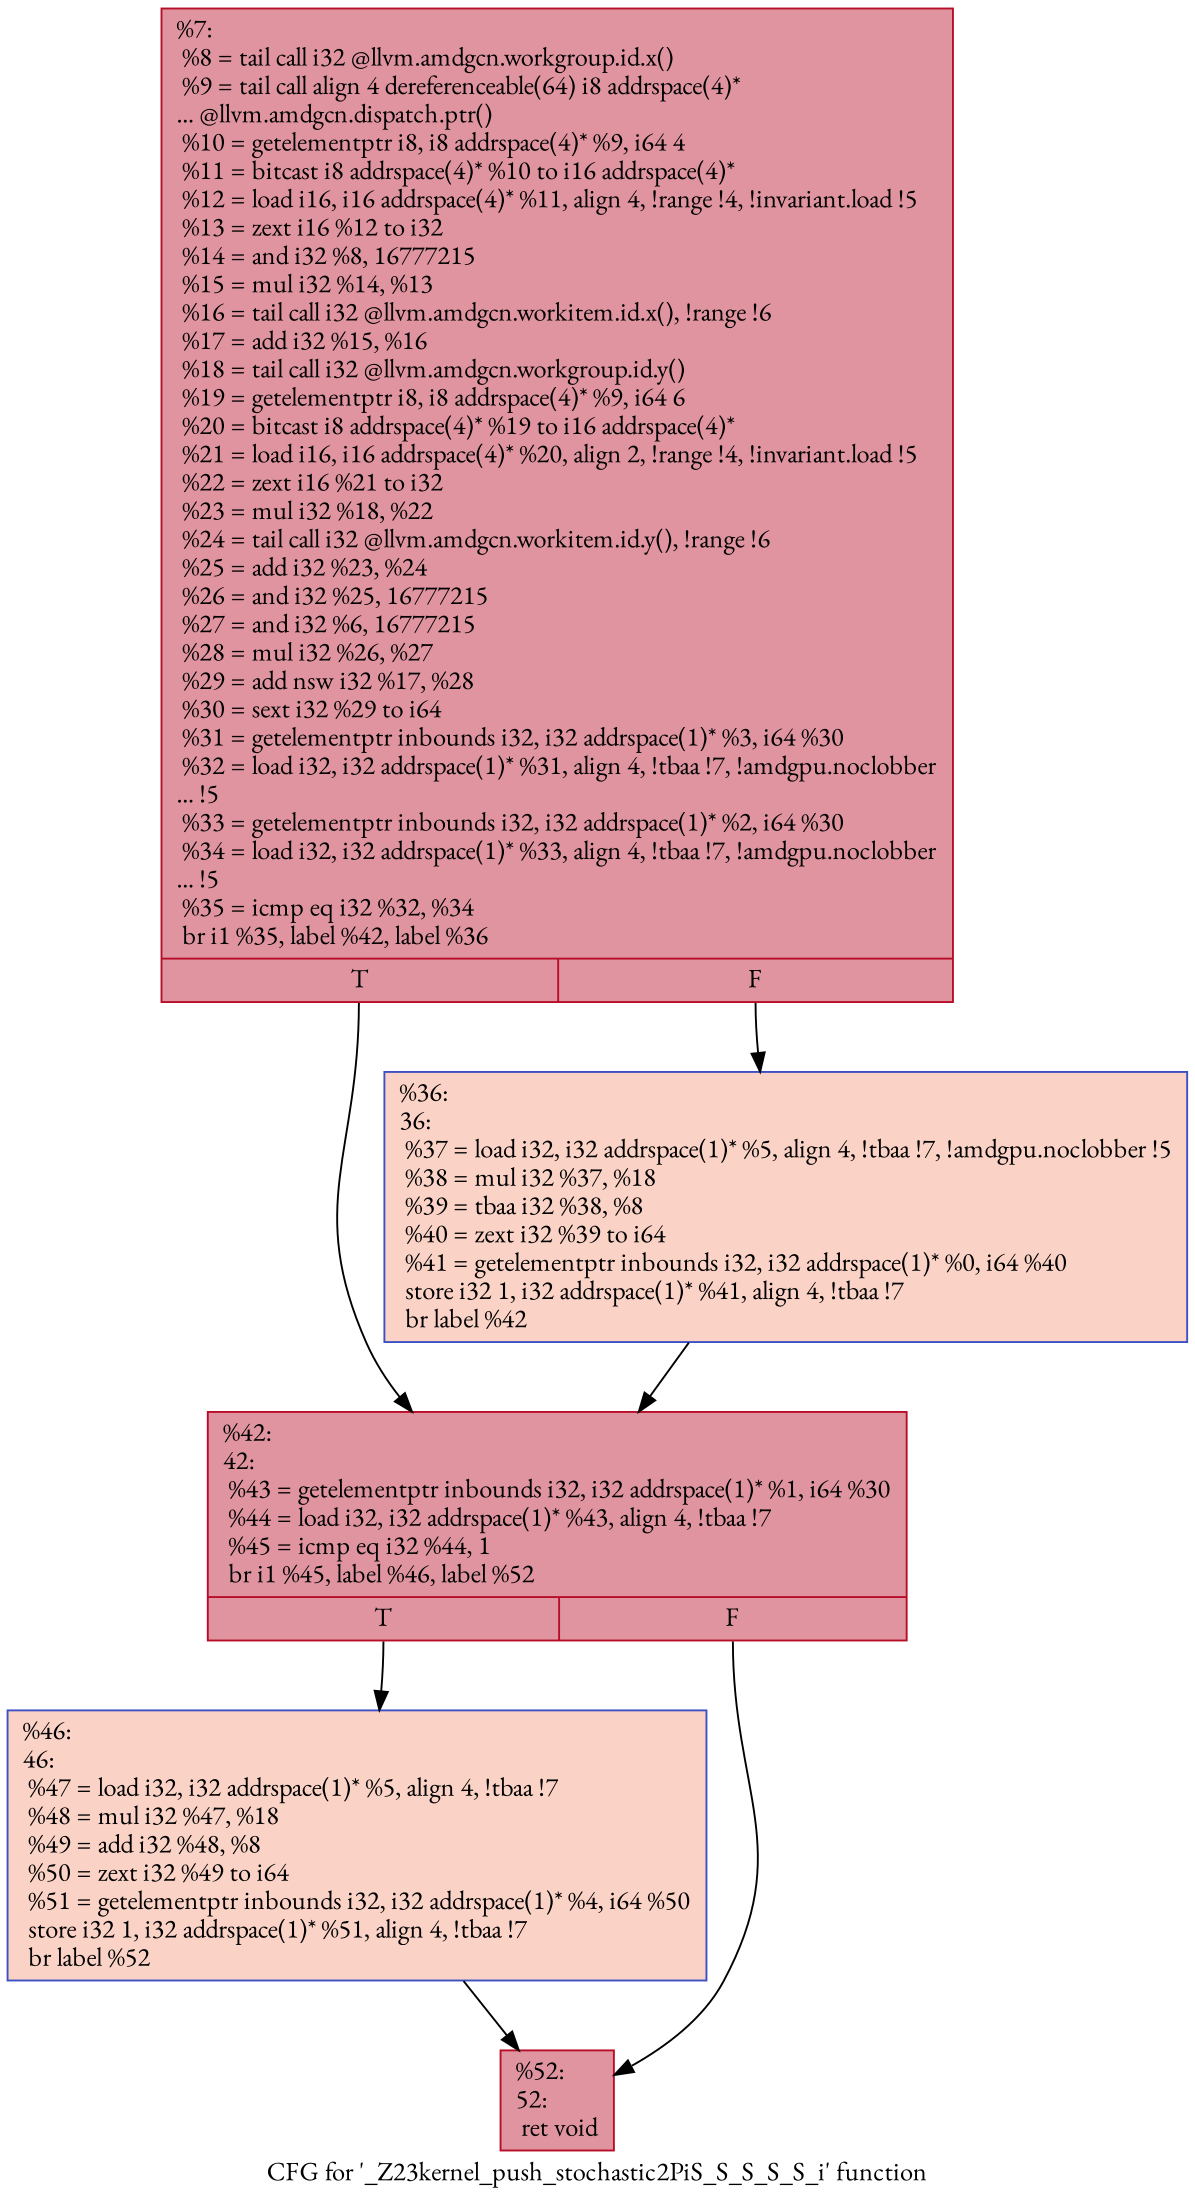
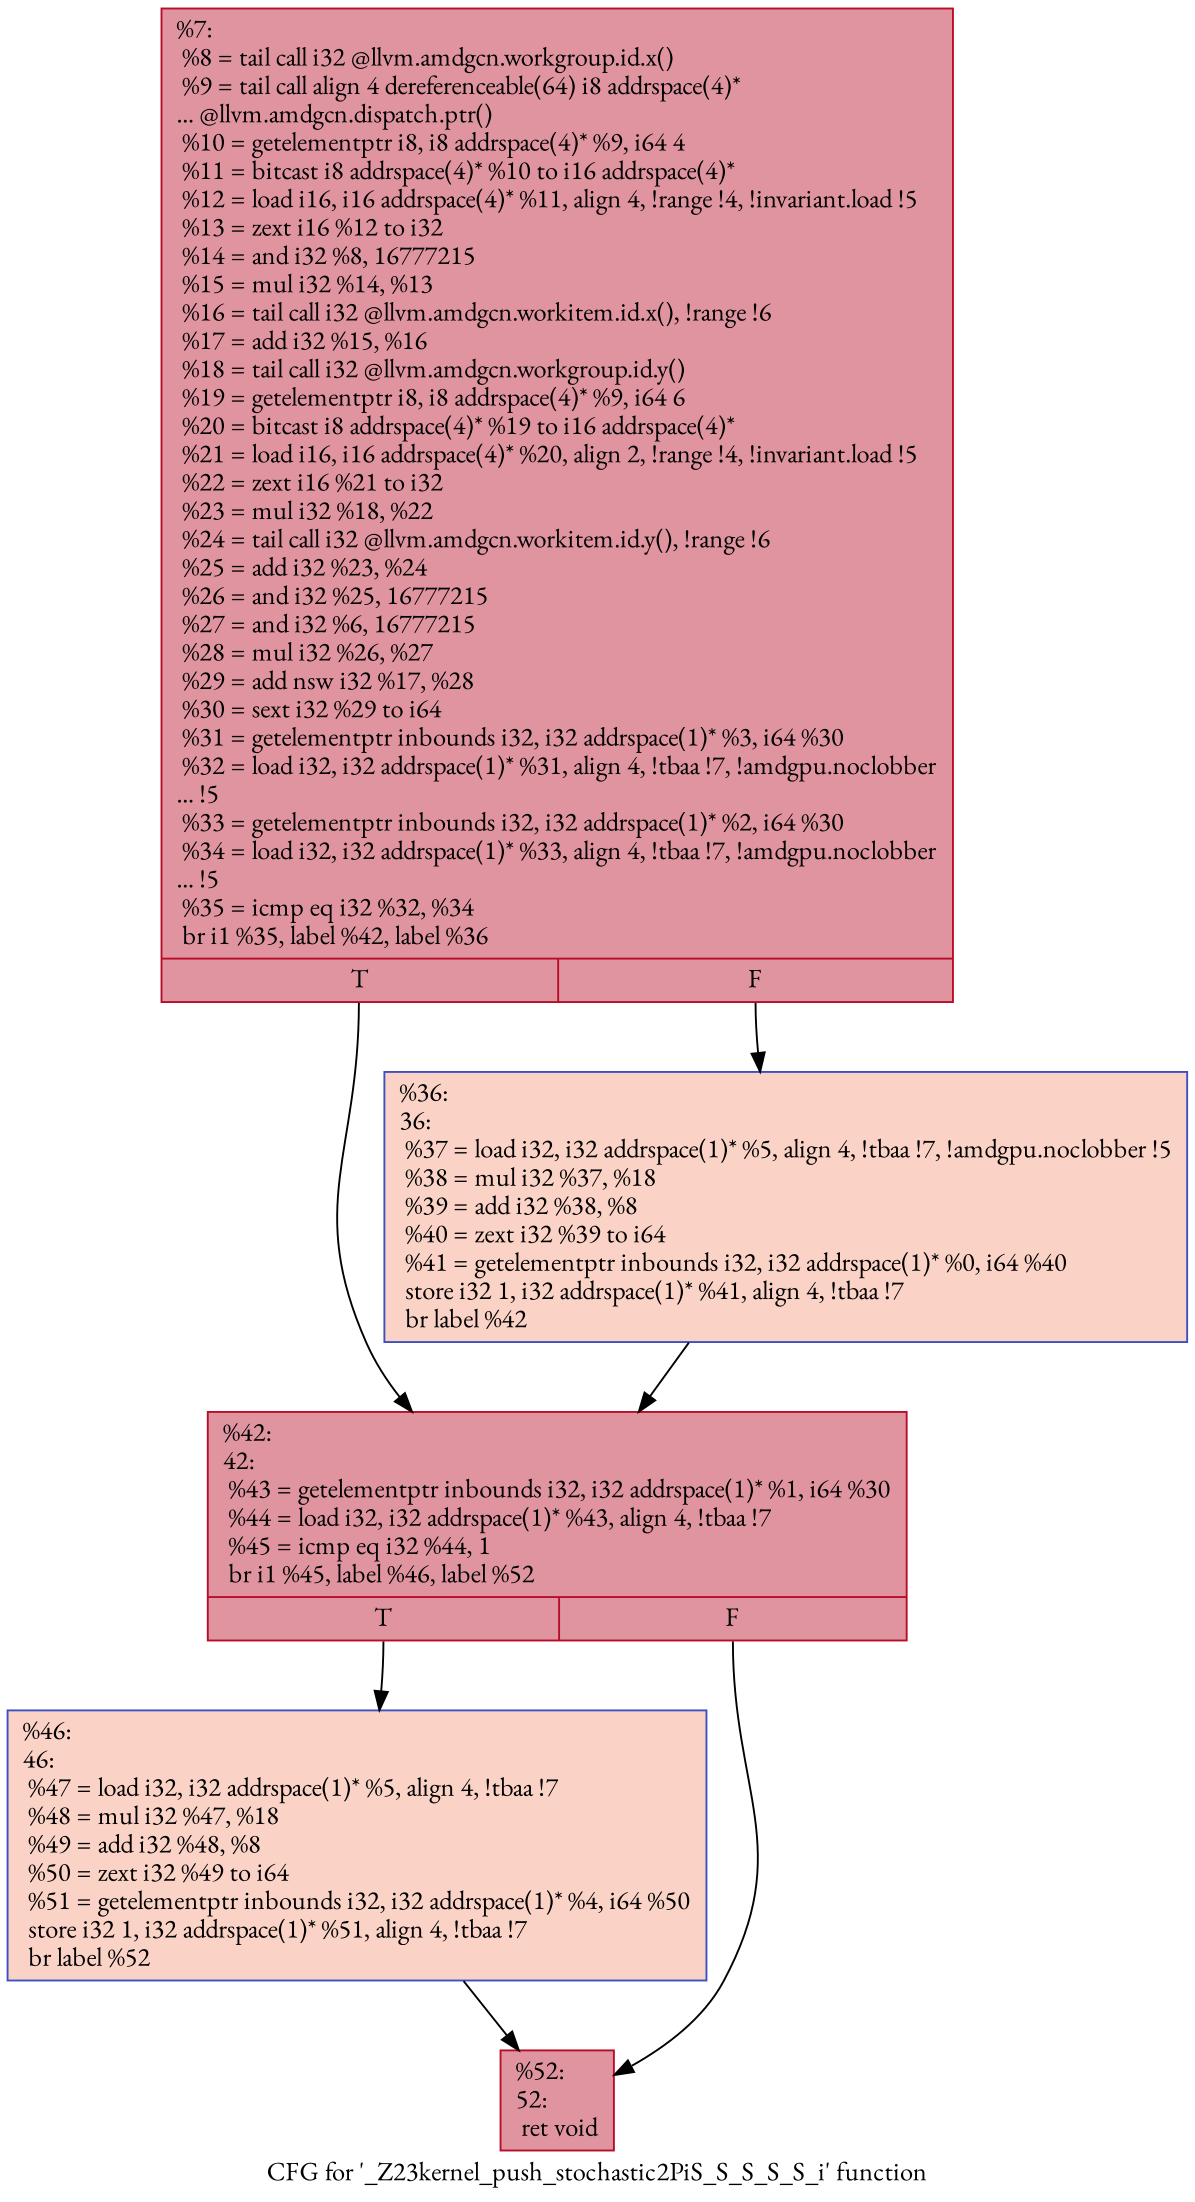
(522, 1206) -> (519, 1206)
